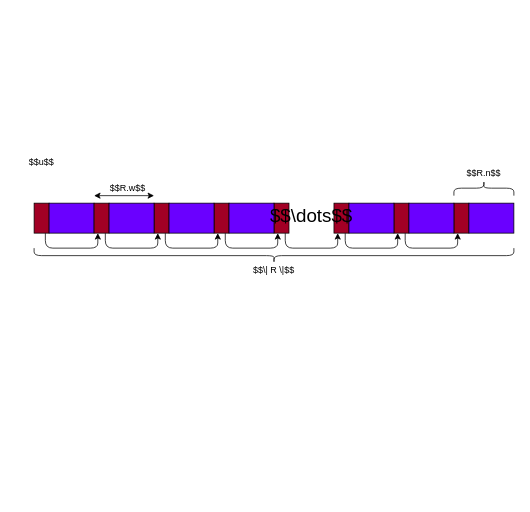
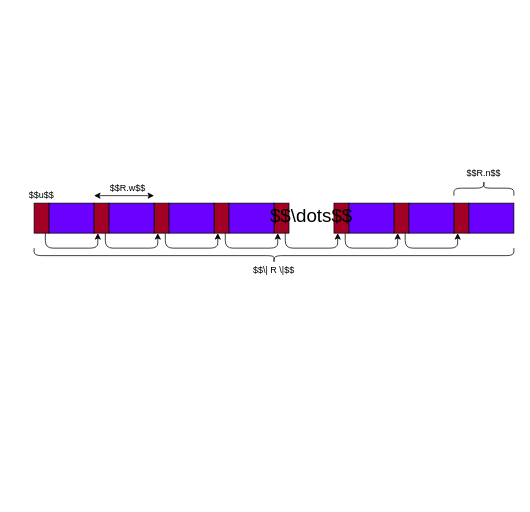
(42, 162) -> (42, 195)
